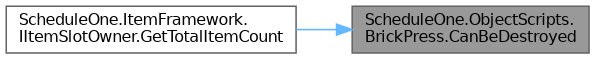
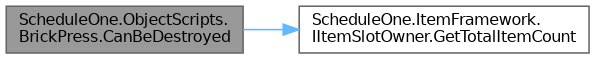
(316, 30) -> (263, 30)
